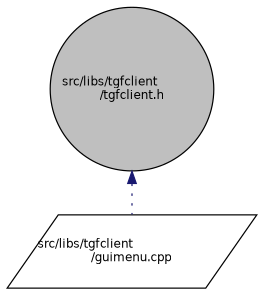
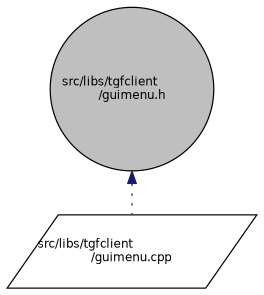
(132, 89) -> (132, 89)
